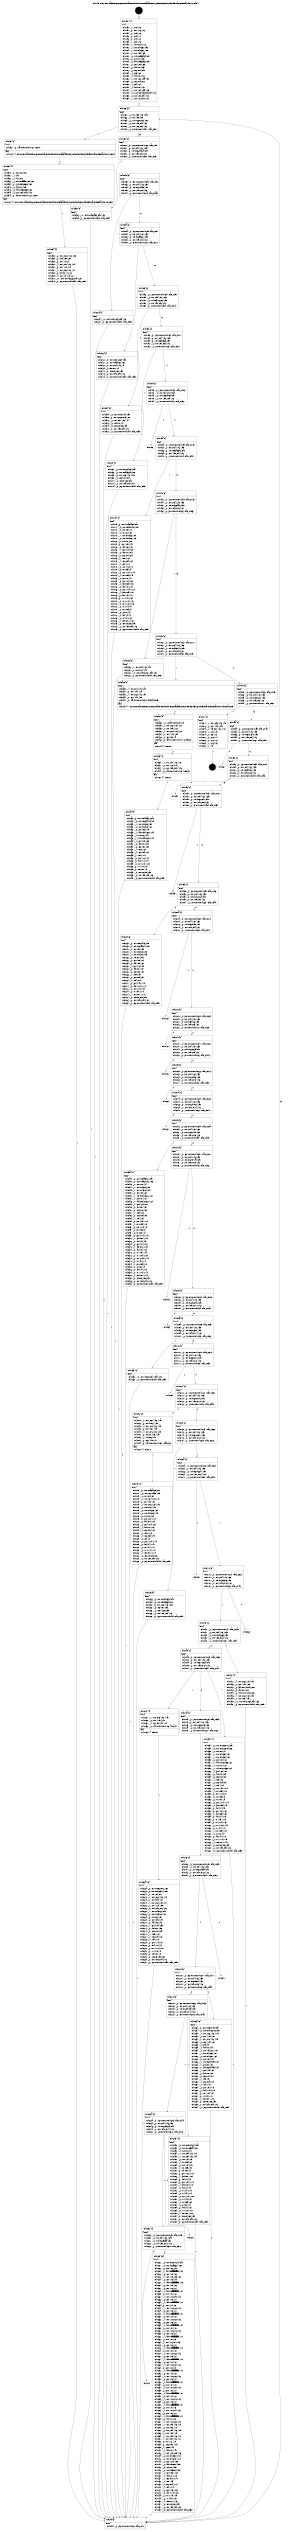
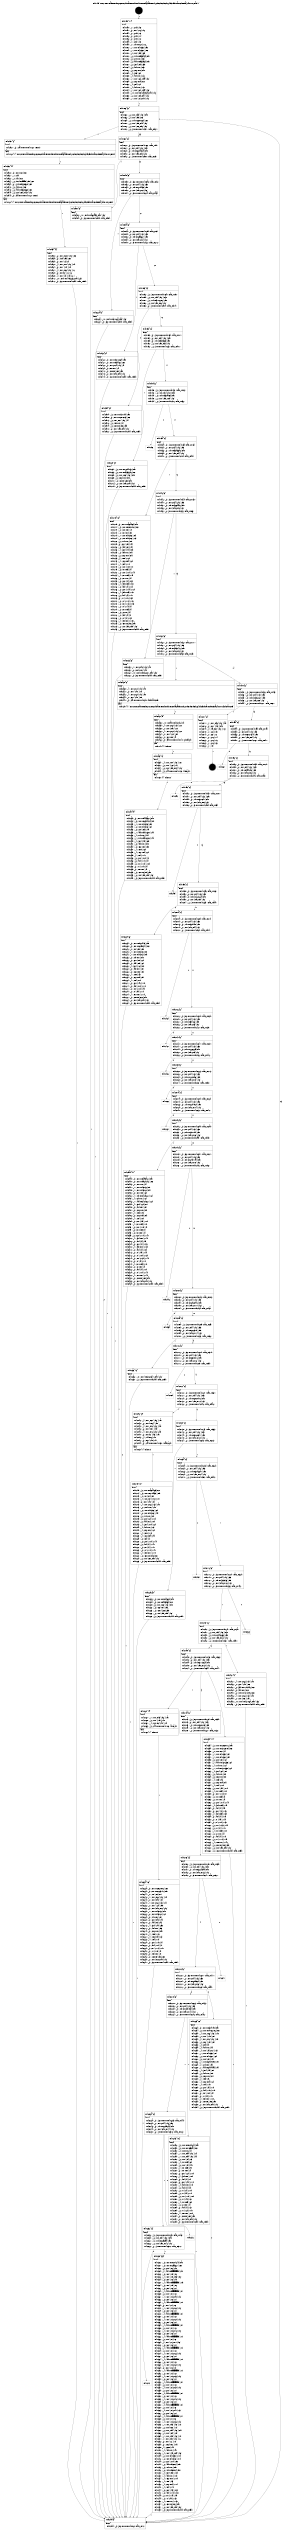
none -> (139, 166)
